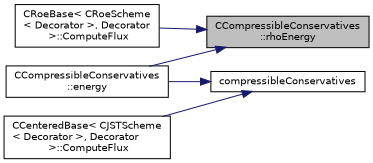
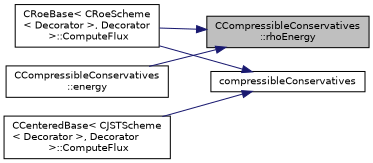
(184, 82) -> (207, 59)
